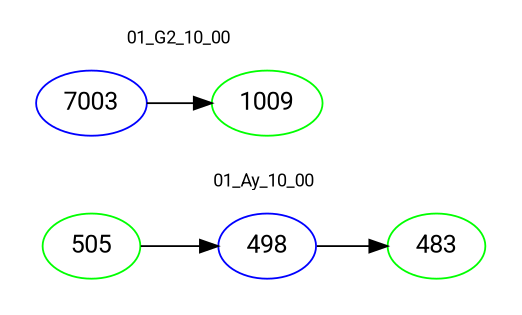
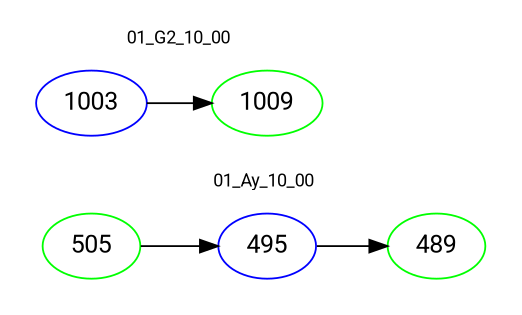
(91, 103) -> (91, 103)
(267, 246) -> (267, 246)
(436, 246) -> (436, 246)
